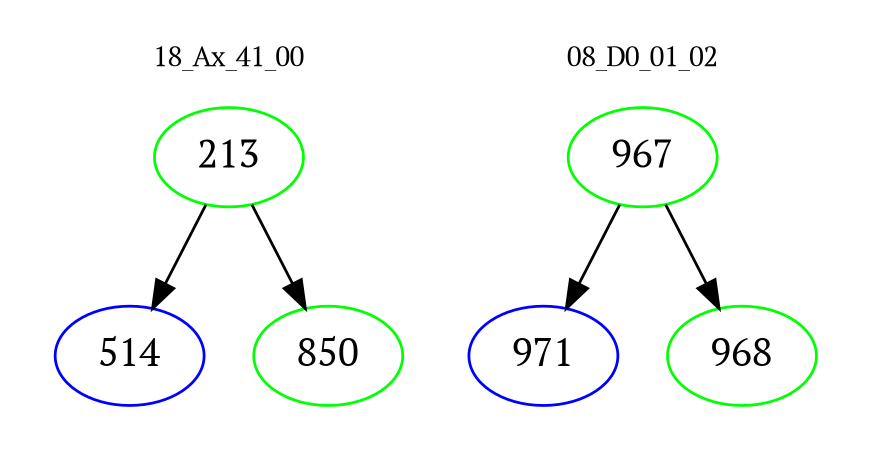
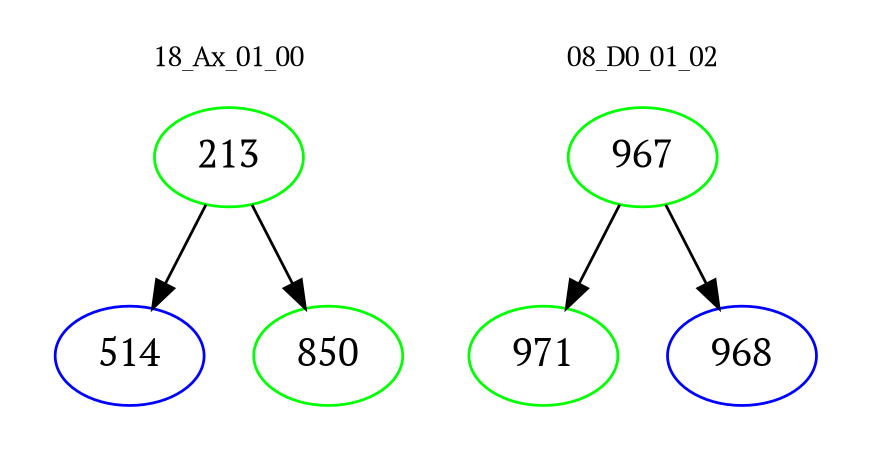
(229, 59) -> (229, 59)
(543, 356) -> (543, 356)
(742, 356) -> (742, 356)
